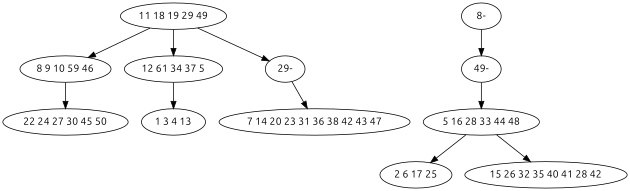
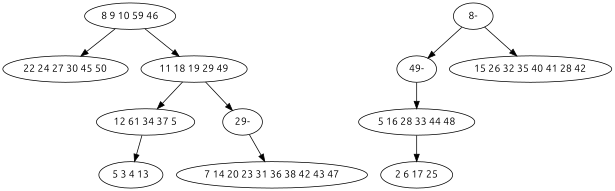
(122, 41) -> (159, 40)
(173, 122) -> (131, 175)
(511, 146) -> (498, 39)
